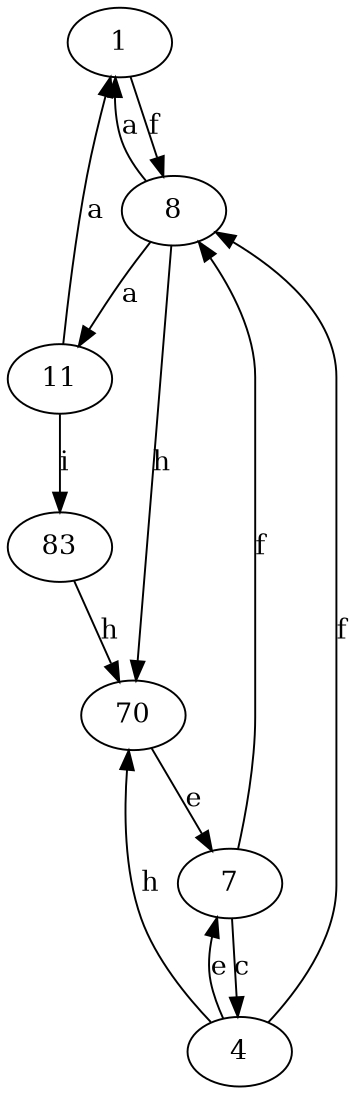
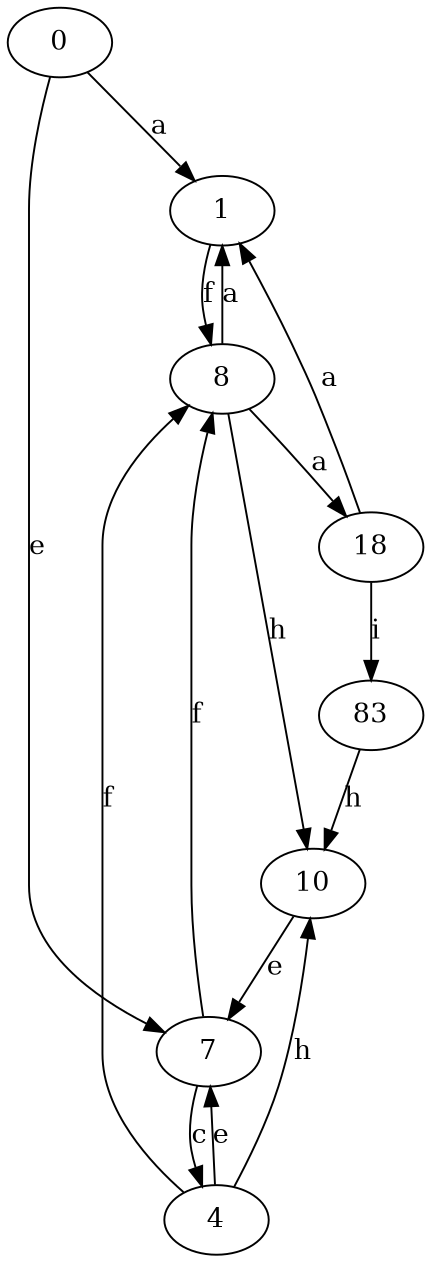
none -> (60, 43)
(60, 379) -> (371, 547)
(133, 715) -> (313, 884)
